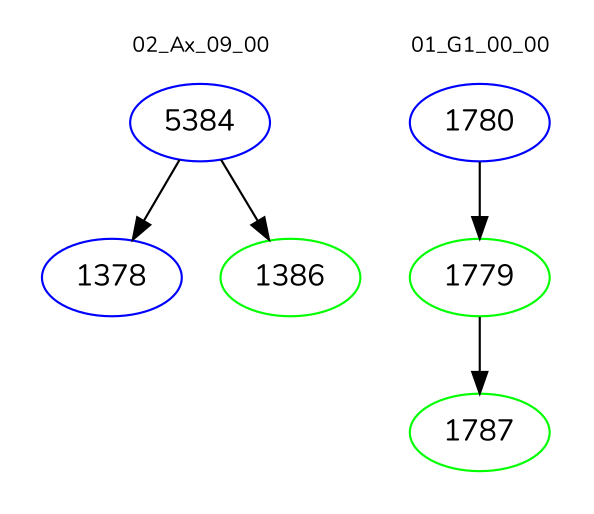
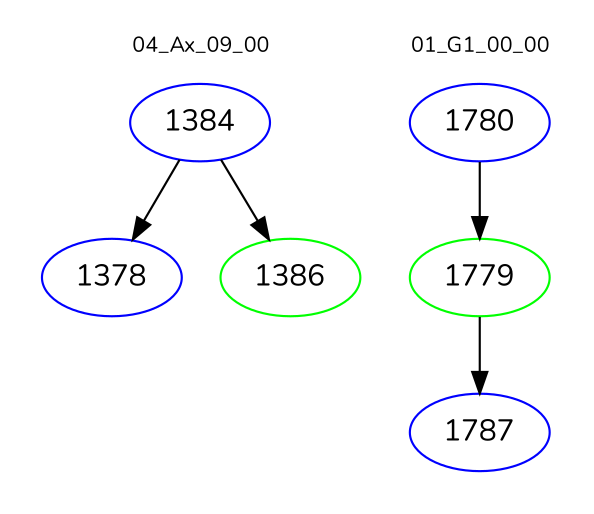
(201, 46) -> (201, 46)
(200, 123) -> (200, 123)
(480, 432) -> (480, 432)
